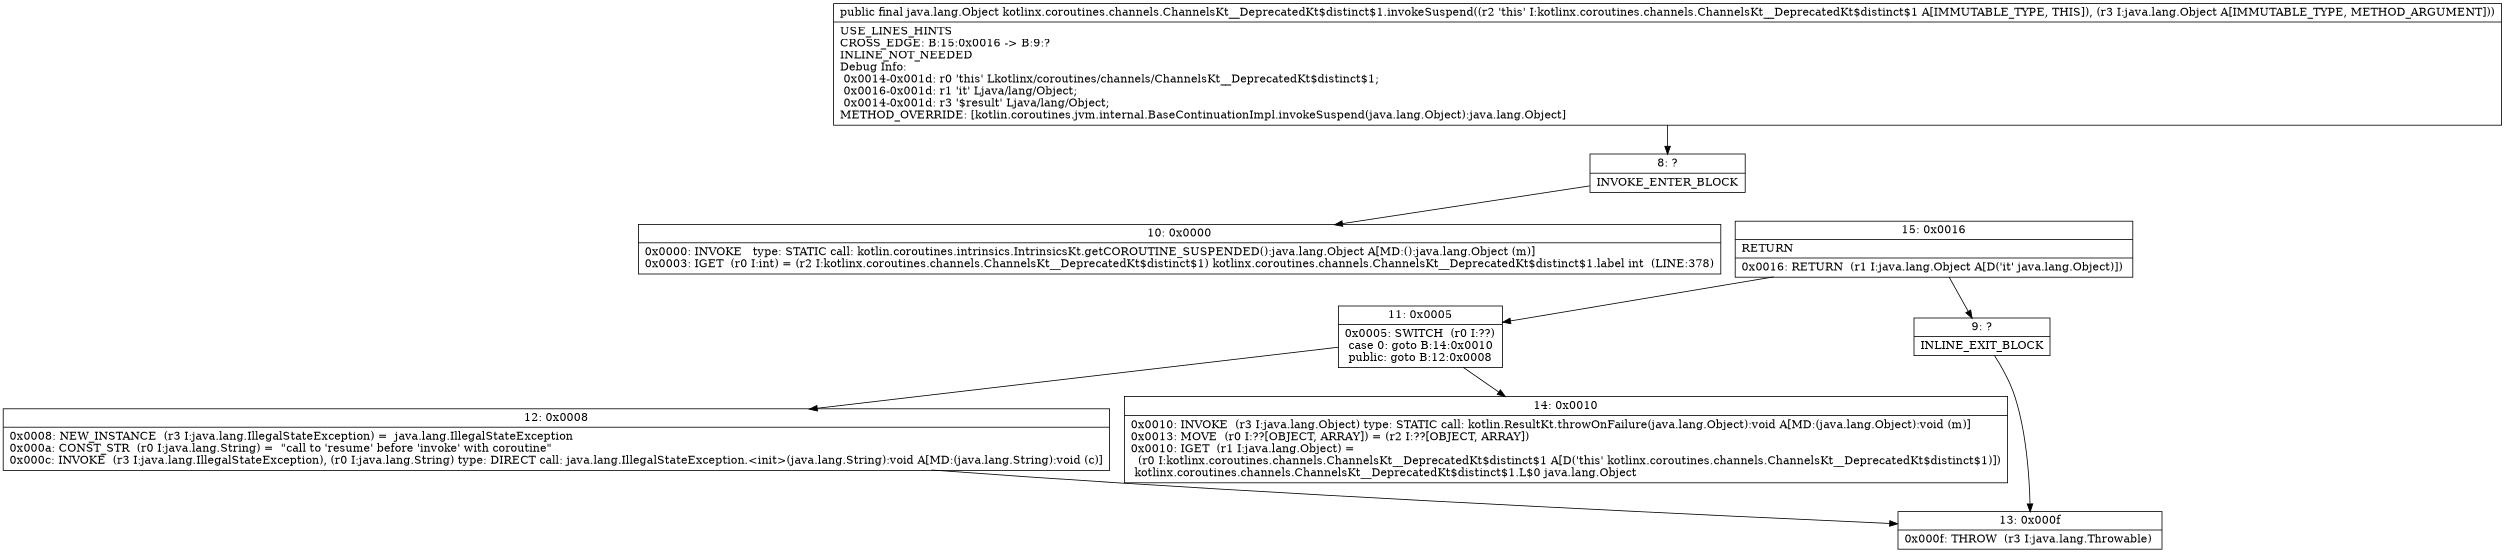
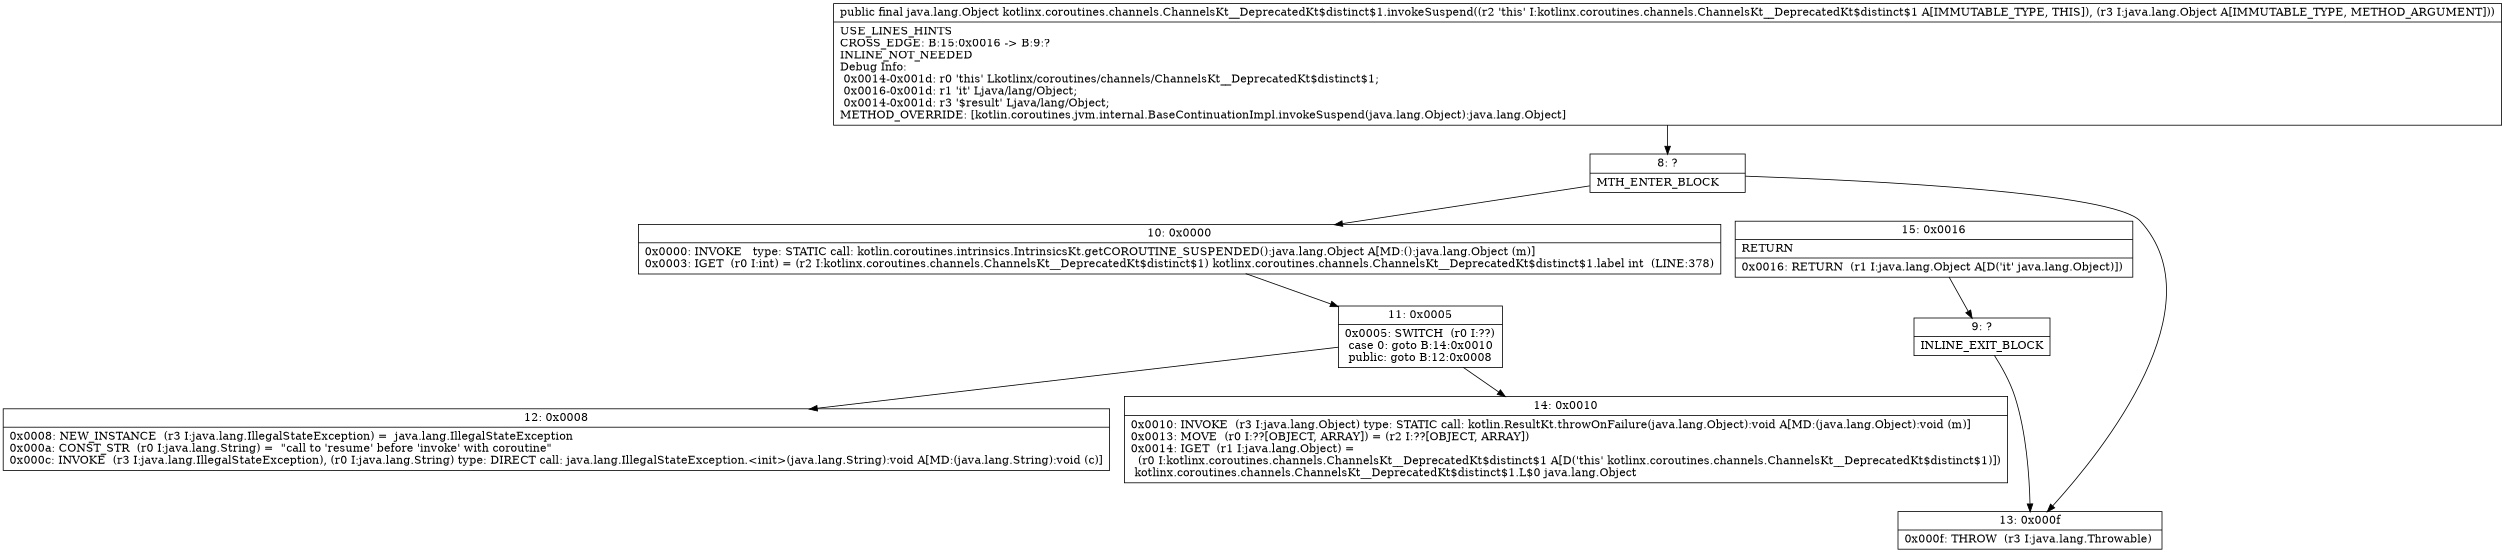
(1668, 182) -> (1658, 182)
(1642, 299) -> (1288, 289)
(1245, 449) -> (1245, 449)
(1410, 500) -> (2105, 207)
